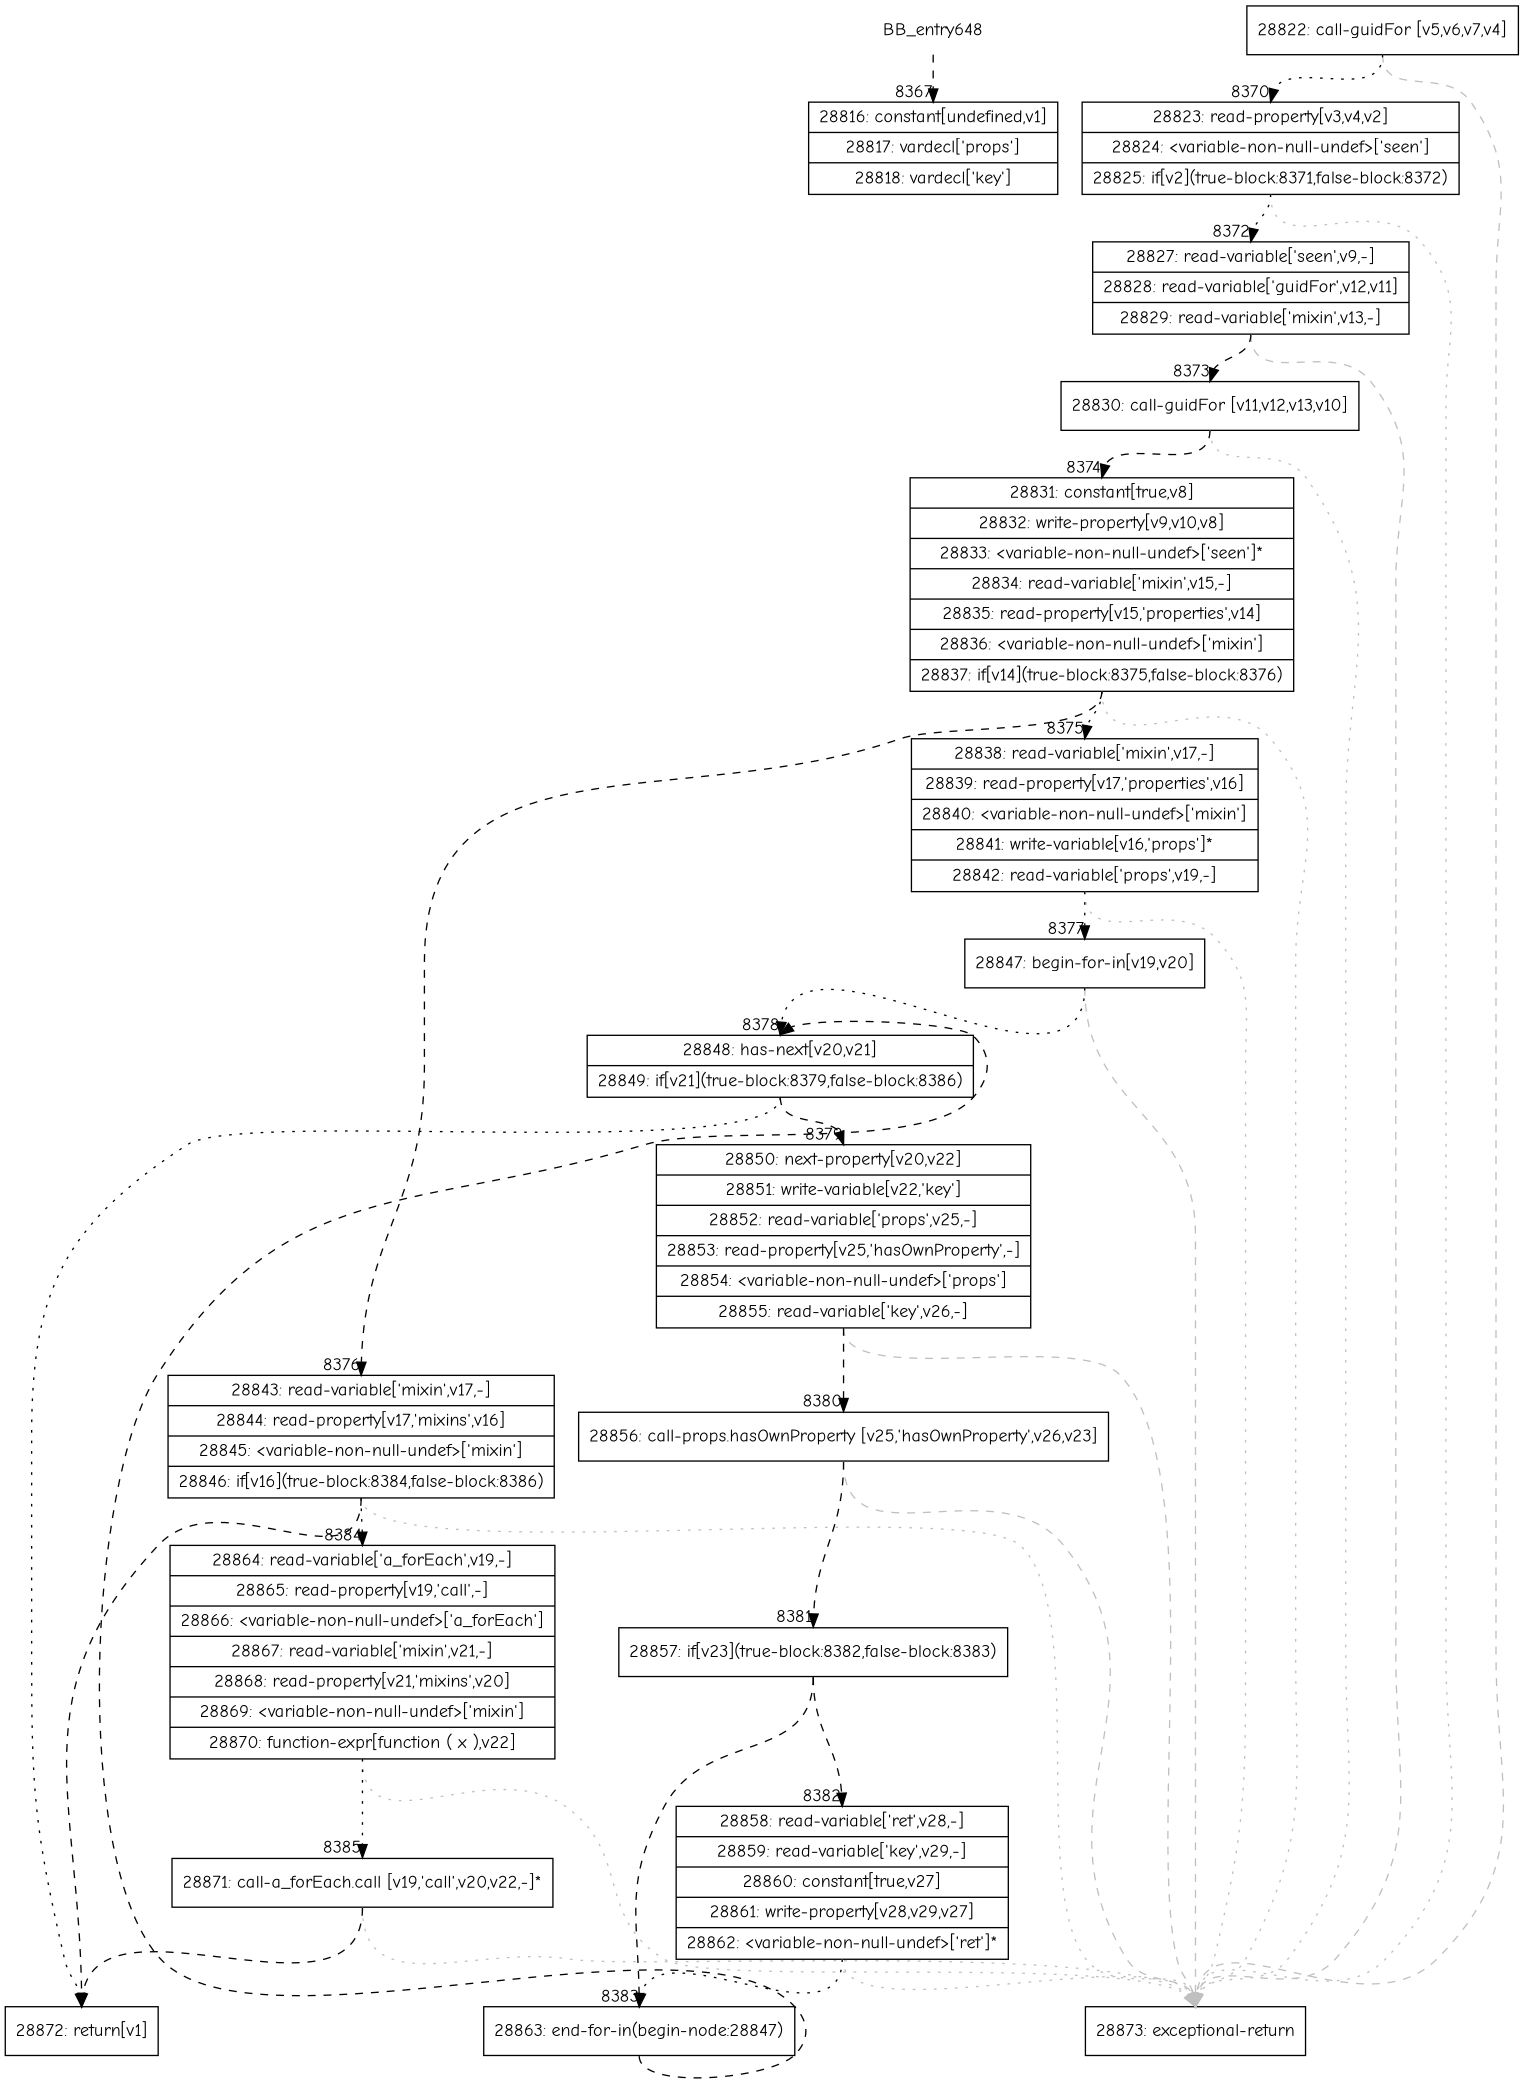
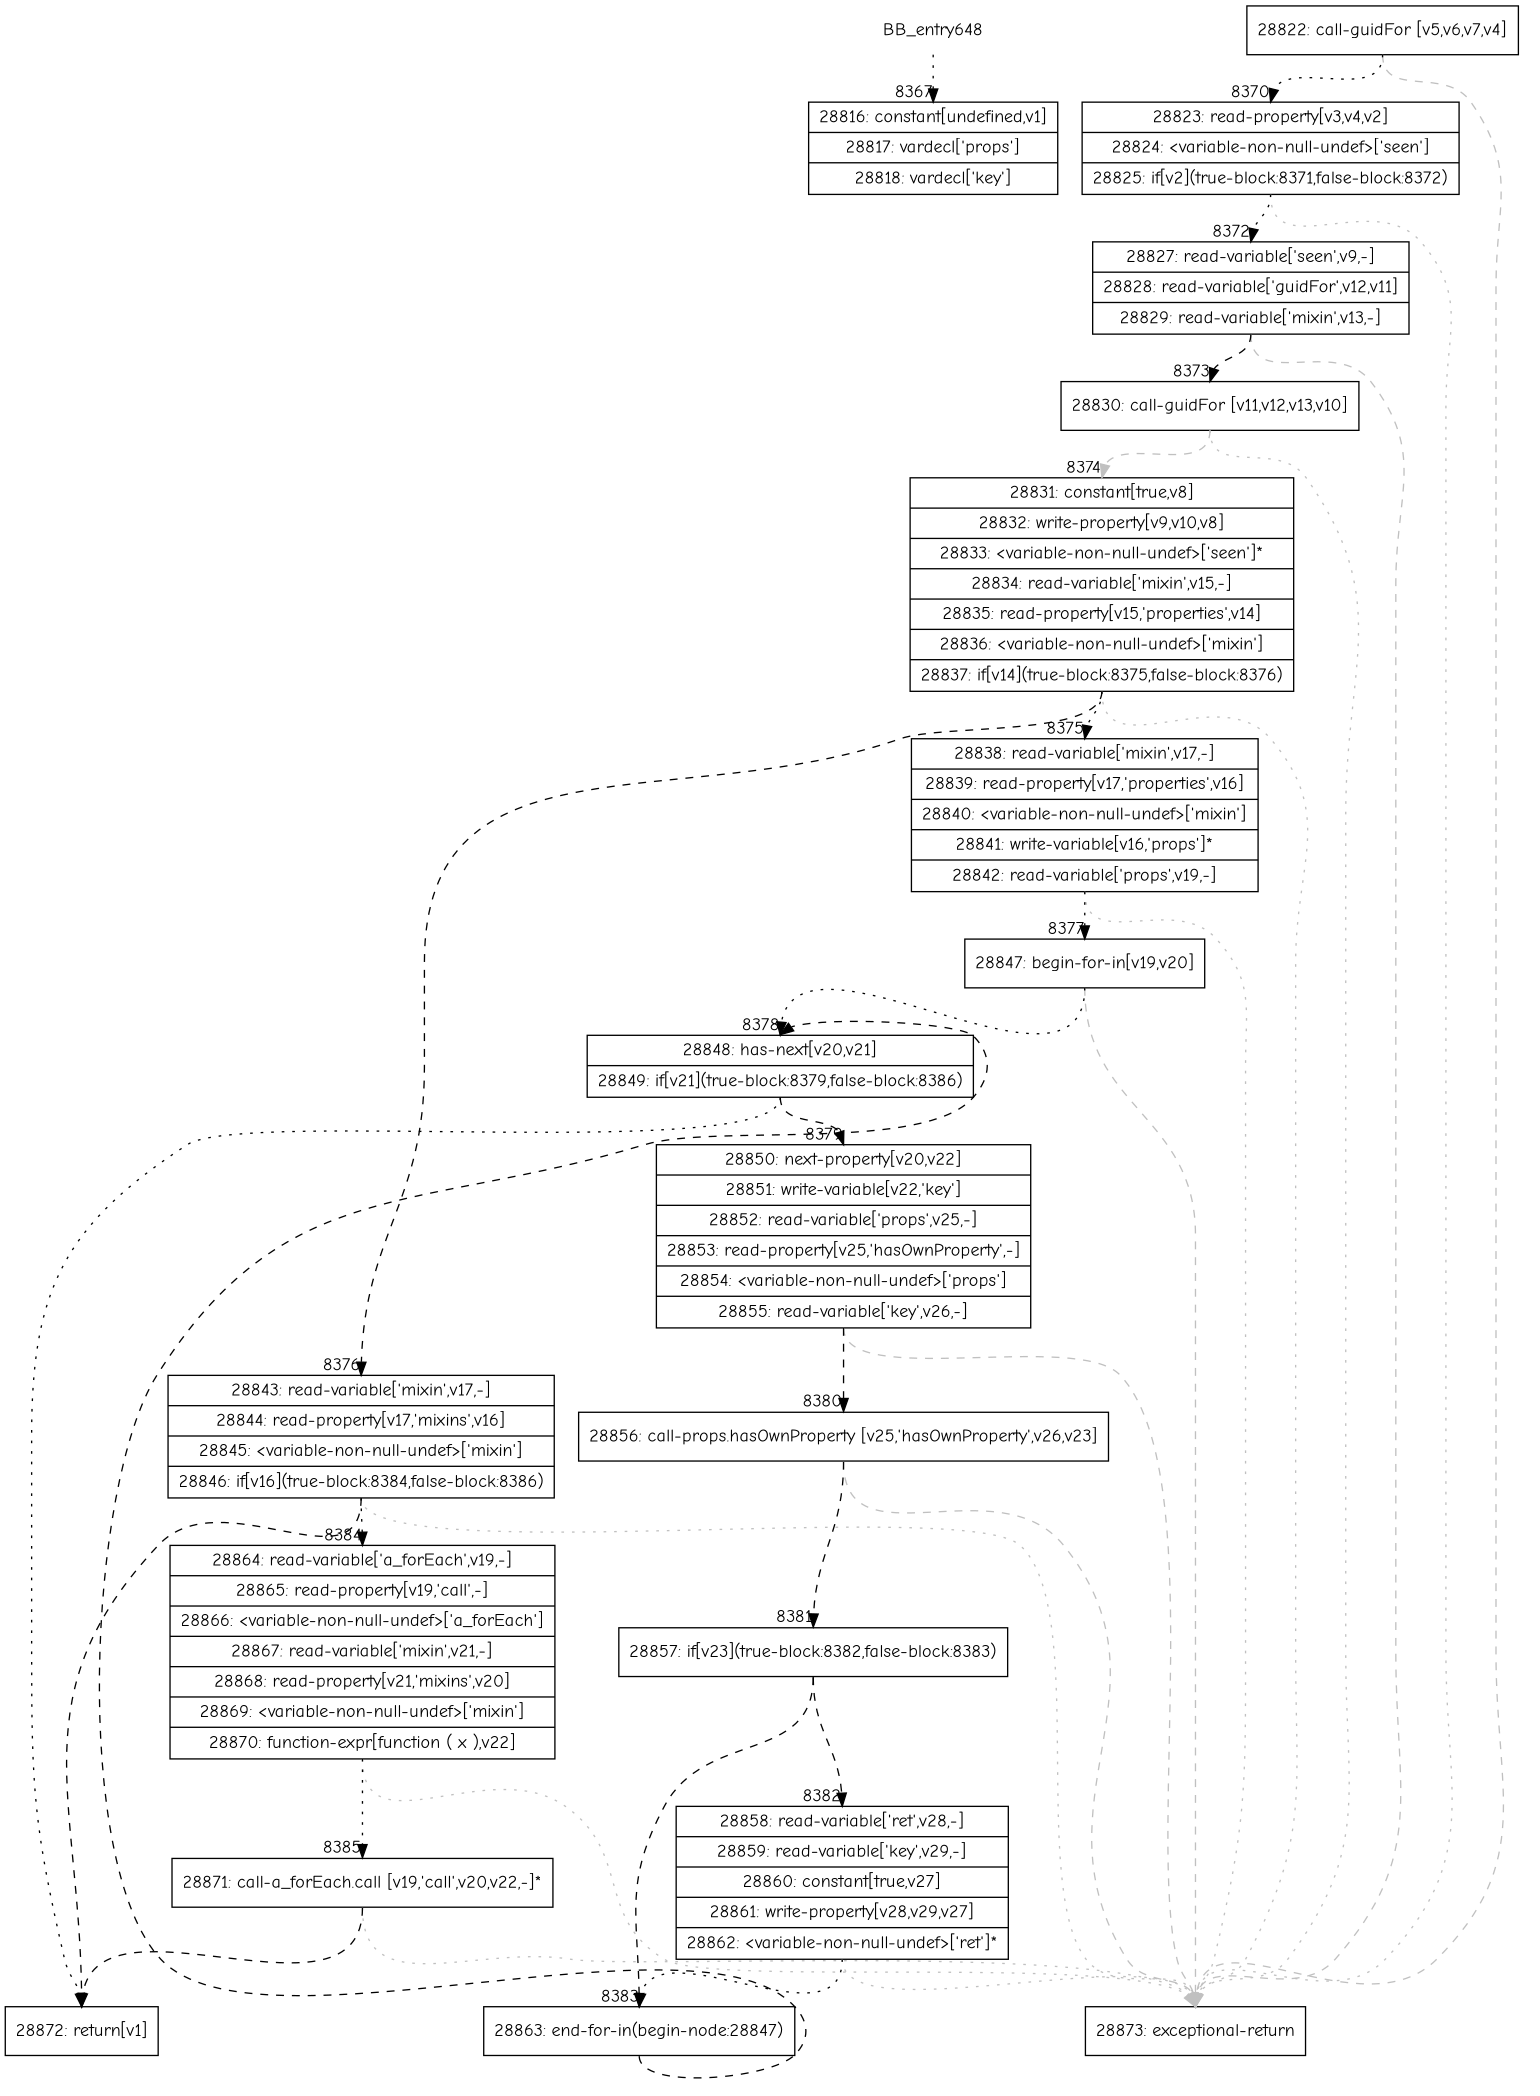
(933, 72) -> (933, 72)
(1162, 454) -> (1162, 454)
